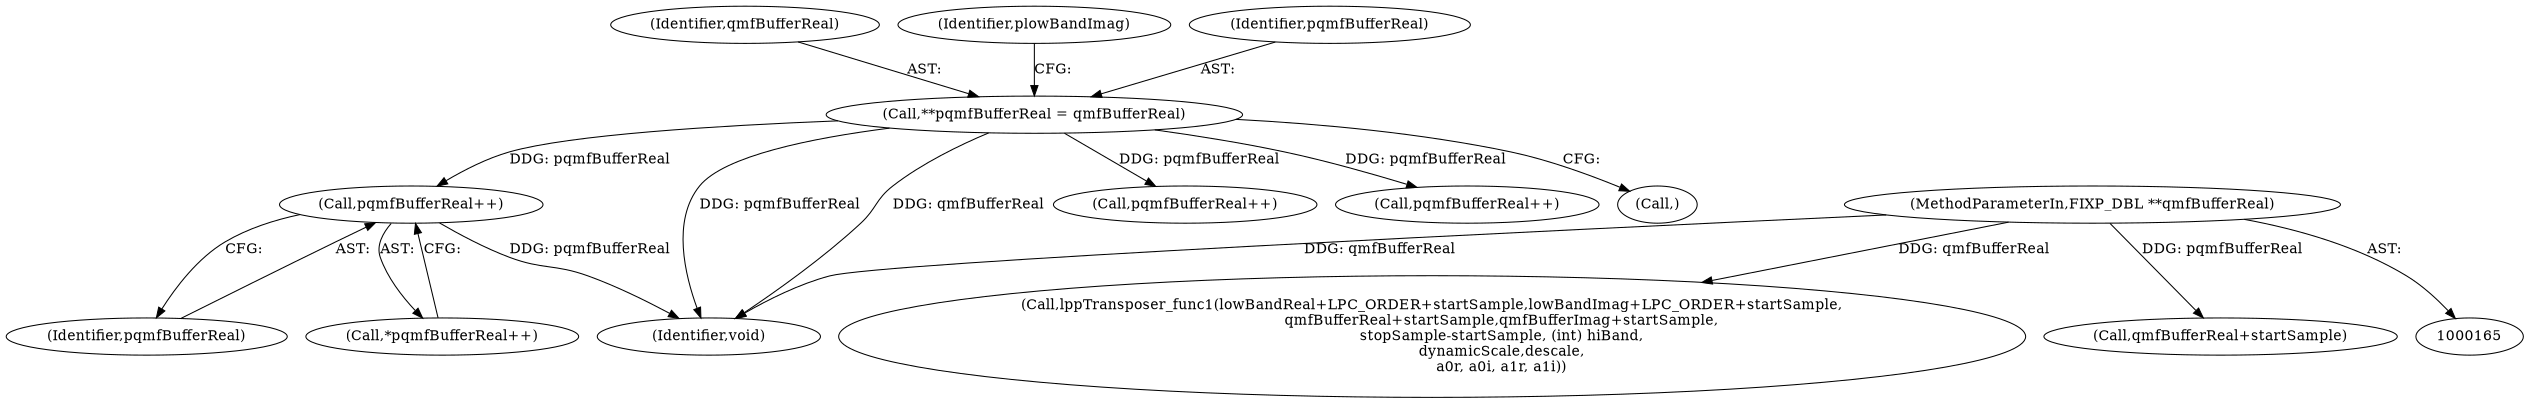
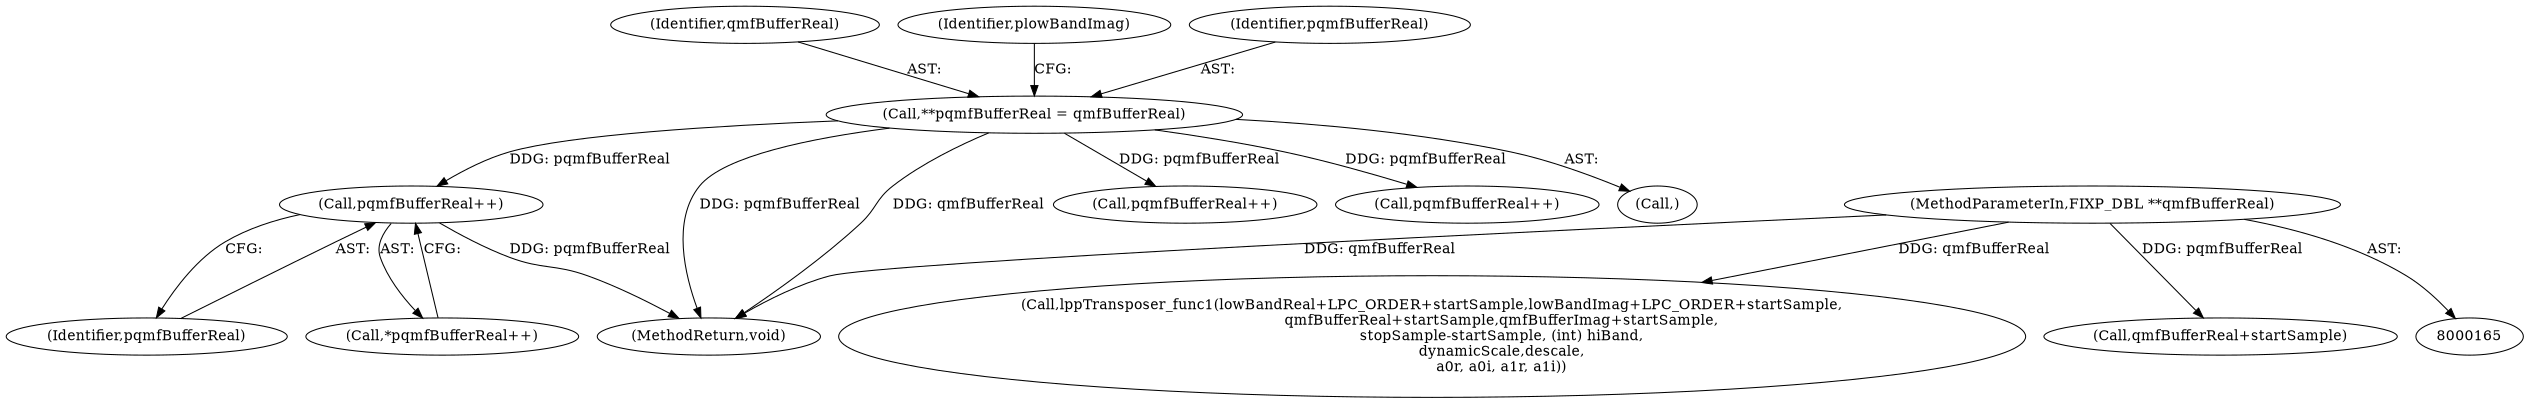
(1584, 160) -> (1584, 160)
(709, 337) -> (709, 337)
(2470, 337) -> (2470, 337)
